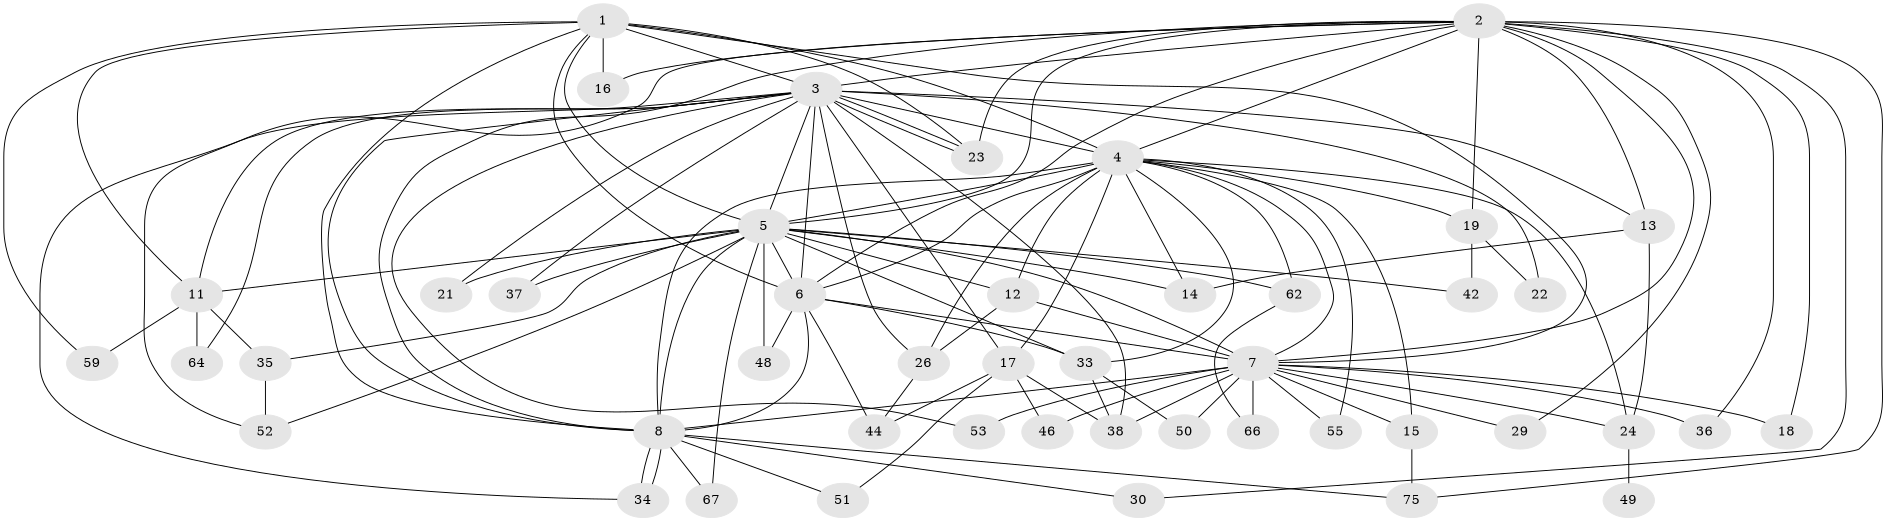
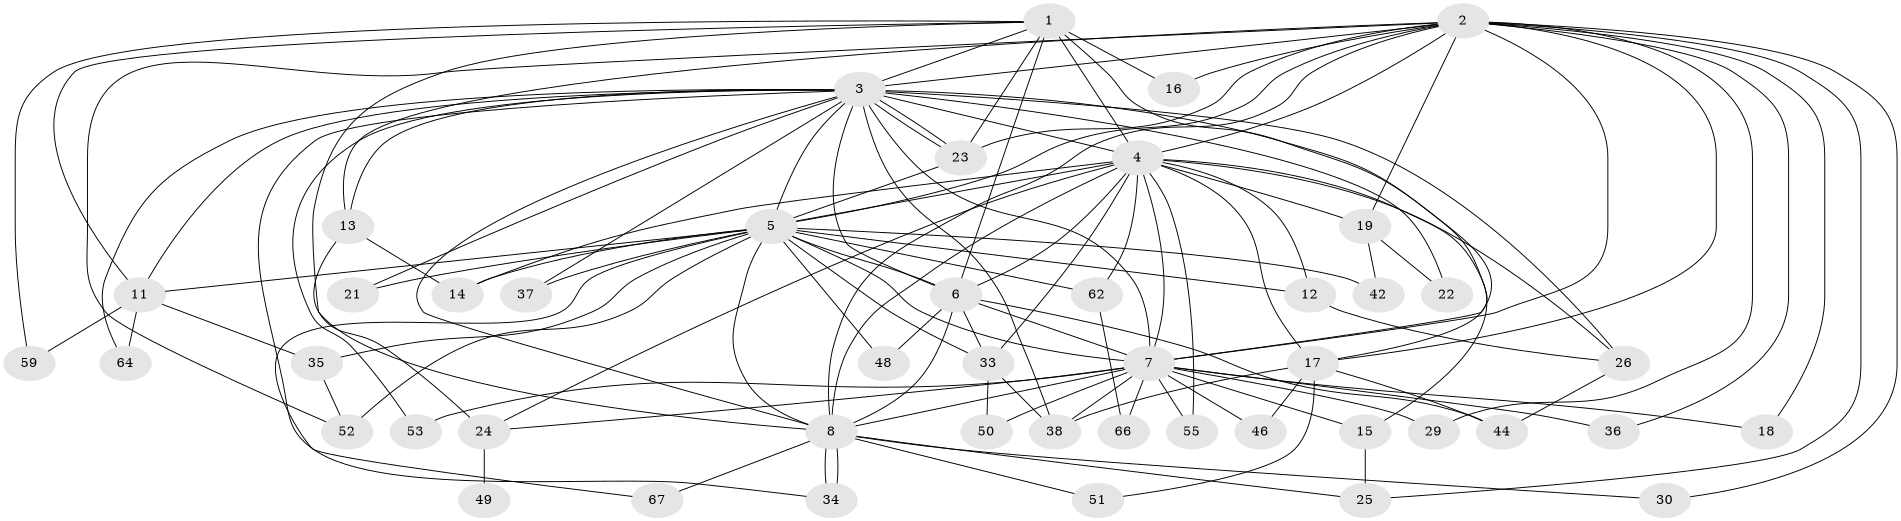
(1122, 121) -> (1704, 254)
(612, 156) -> (841, 201)
(1133, 329) -> (1034, 220)
(1412, 500) -> (1365, 500)
